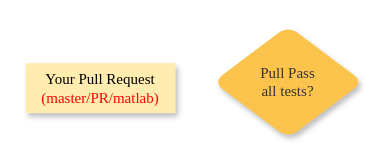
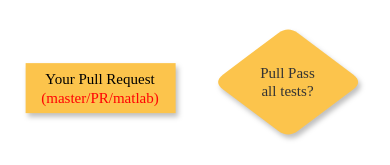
(101, 88) -> (101, 88)
